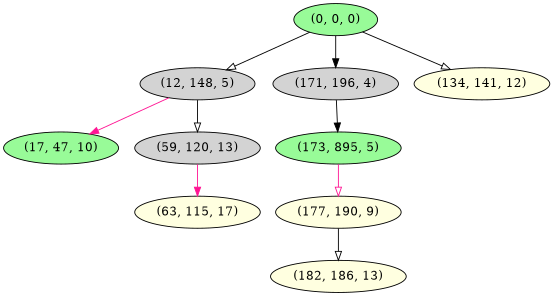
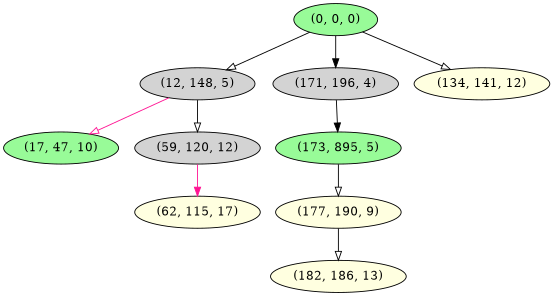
(133, 114) -> (133, 114)
(198, 148) -> (198, 148)
(338, 176) -> (338, 176)
(198, 212) -> (198, 212)
